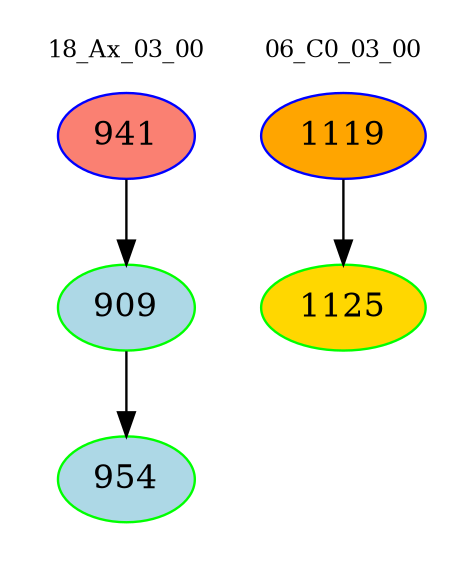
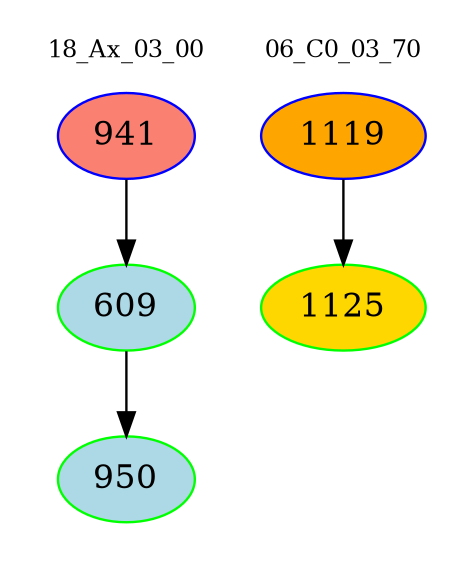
(343, 51) -> (343, 51)
(126, 308) -> (126, 308)
(126, 479) -> (126, 479)
